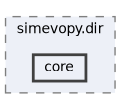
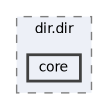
(60, 30) -> (54, 30)
